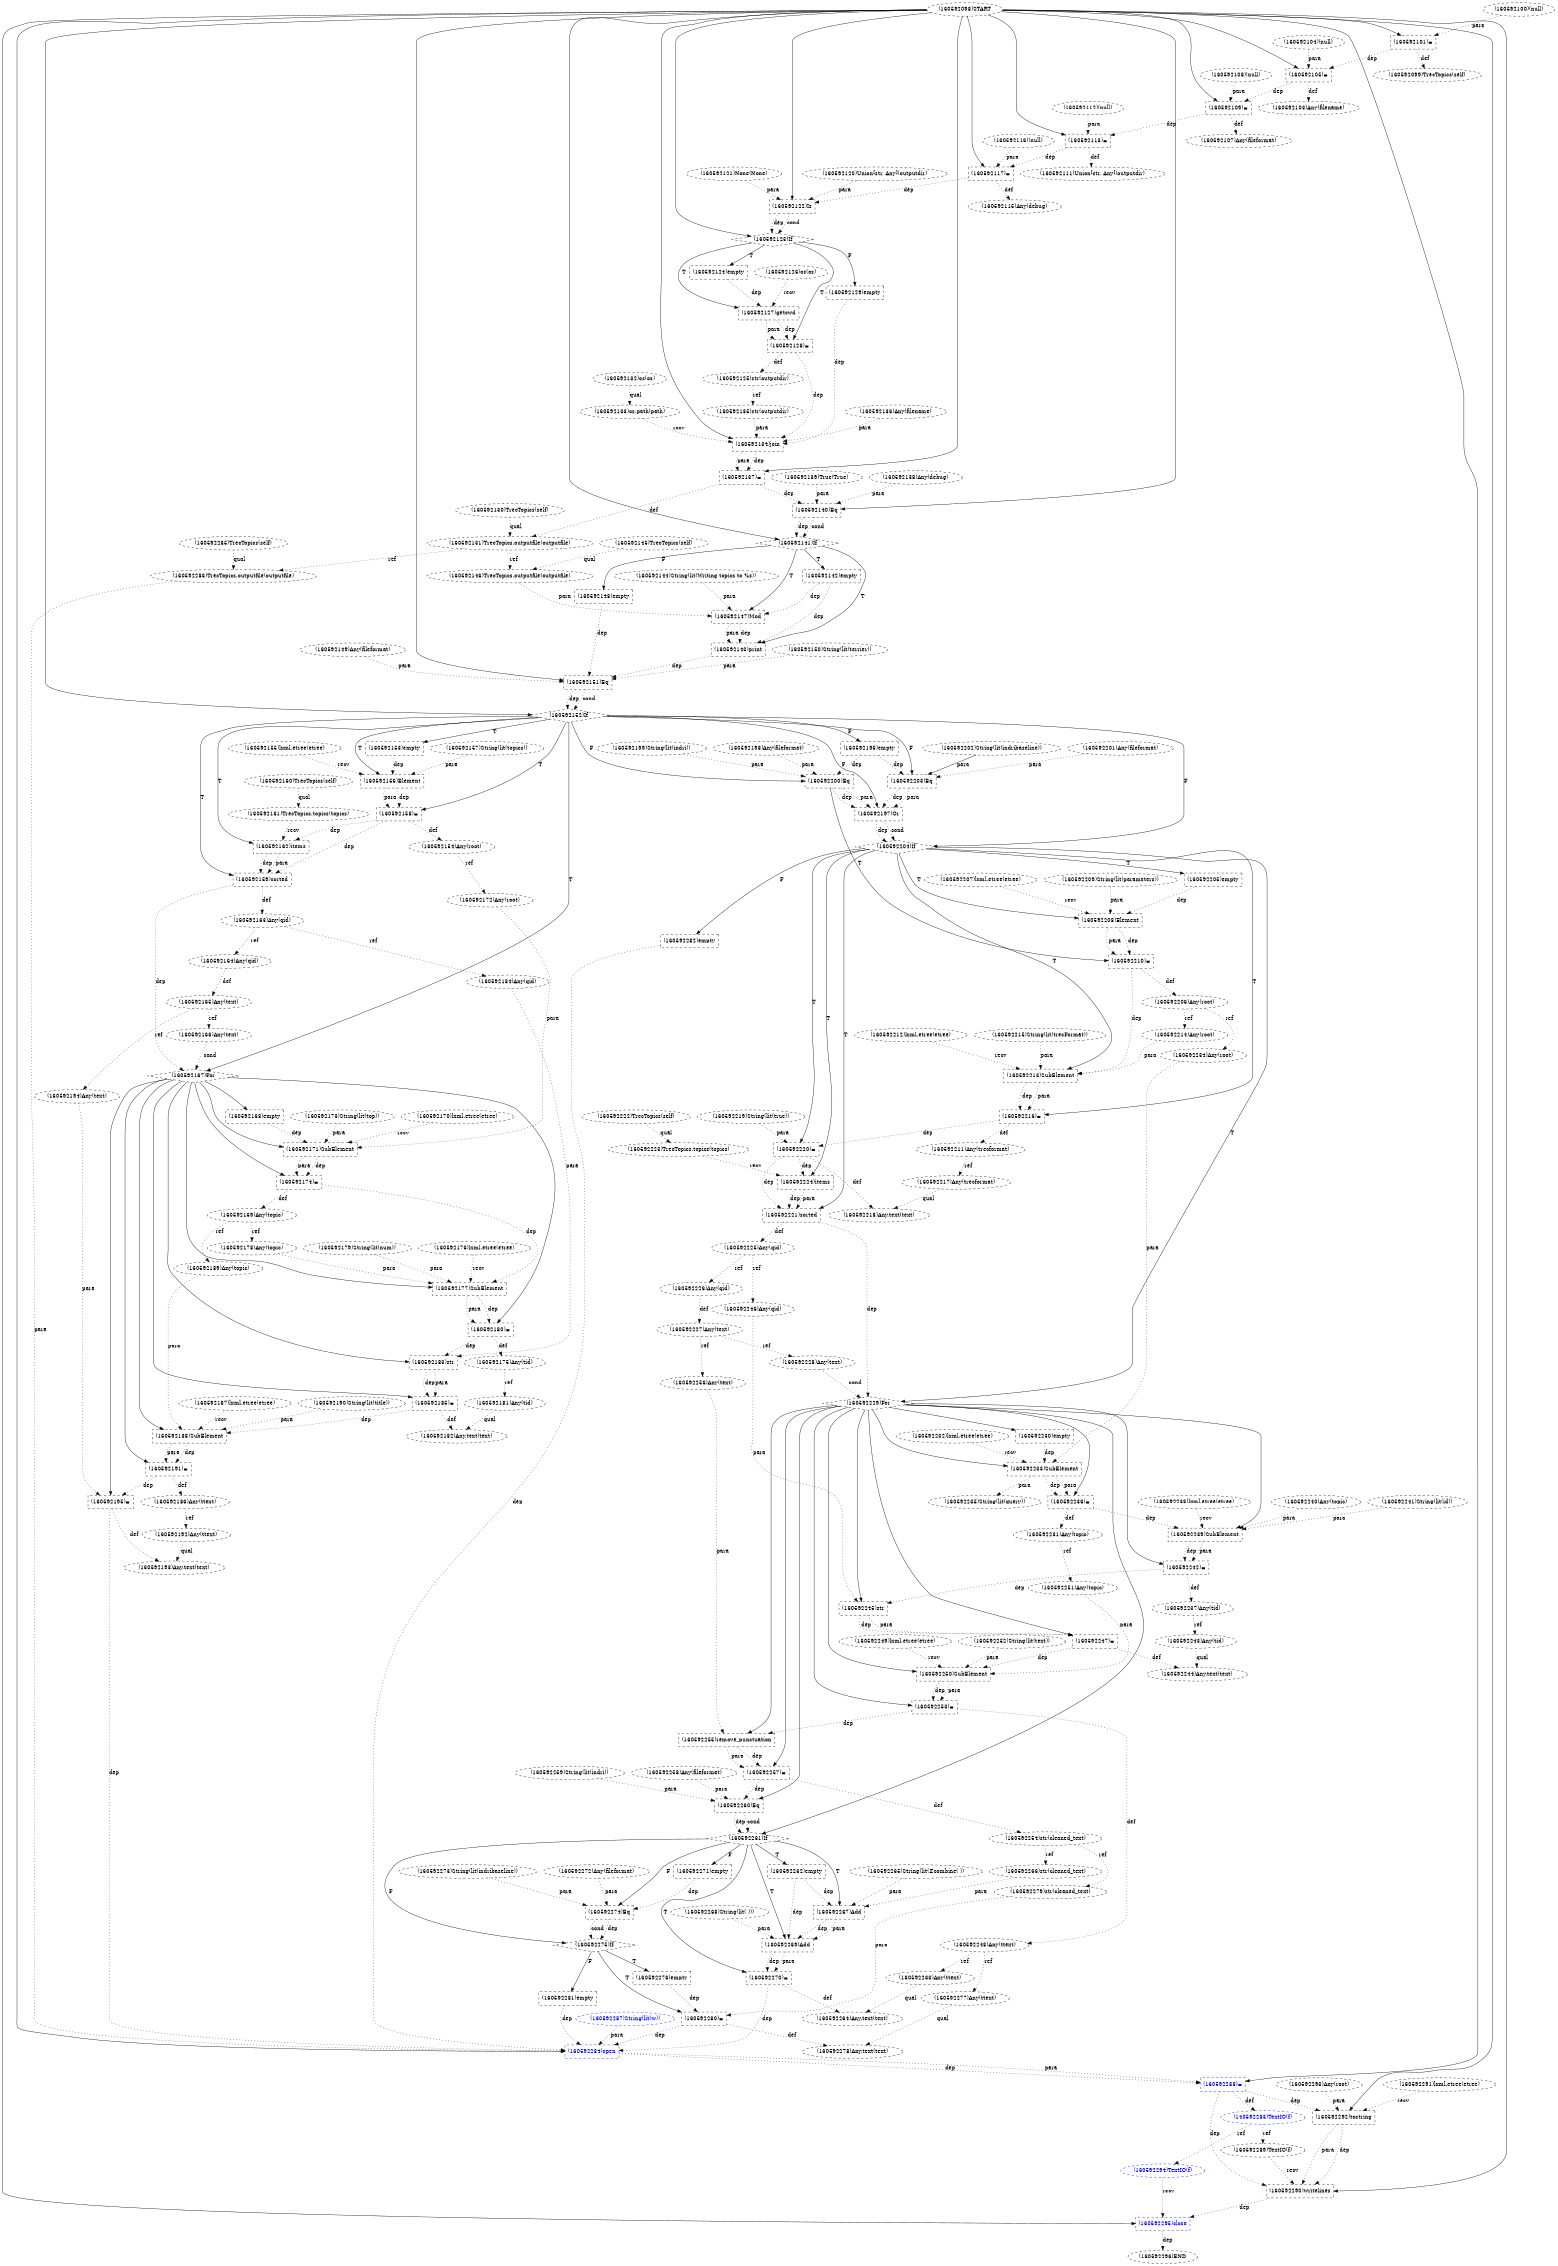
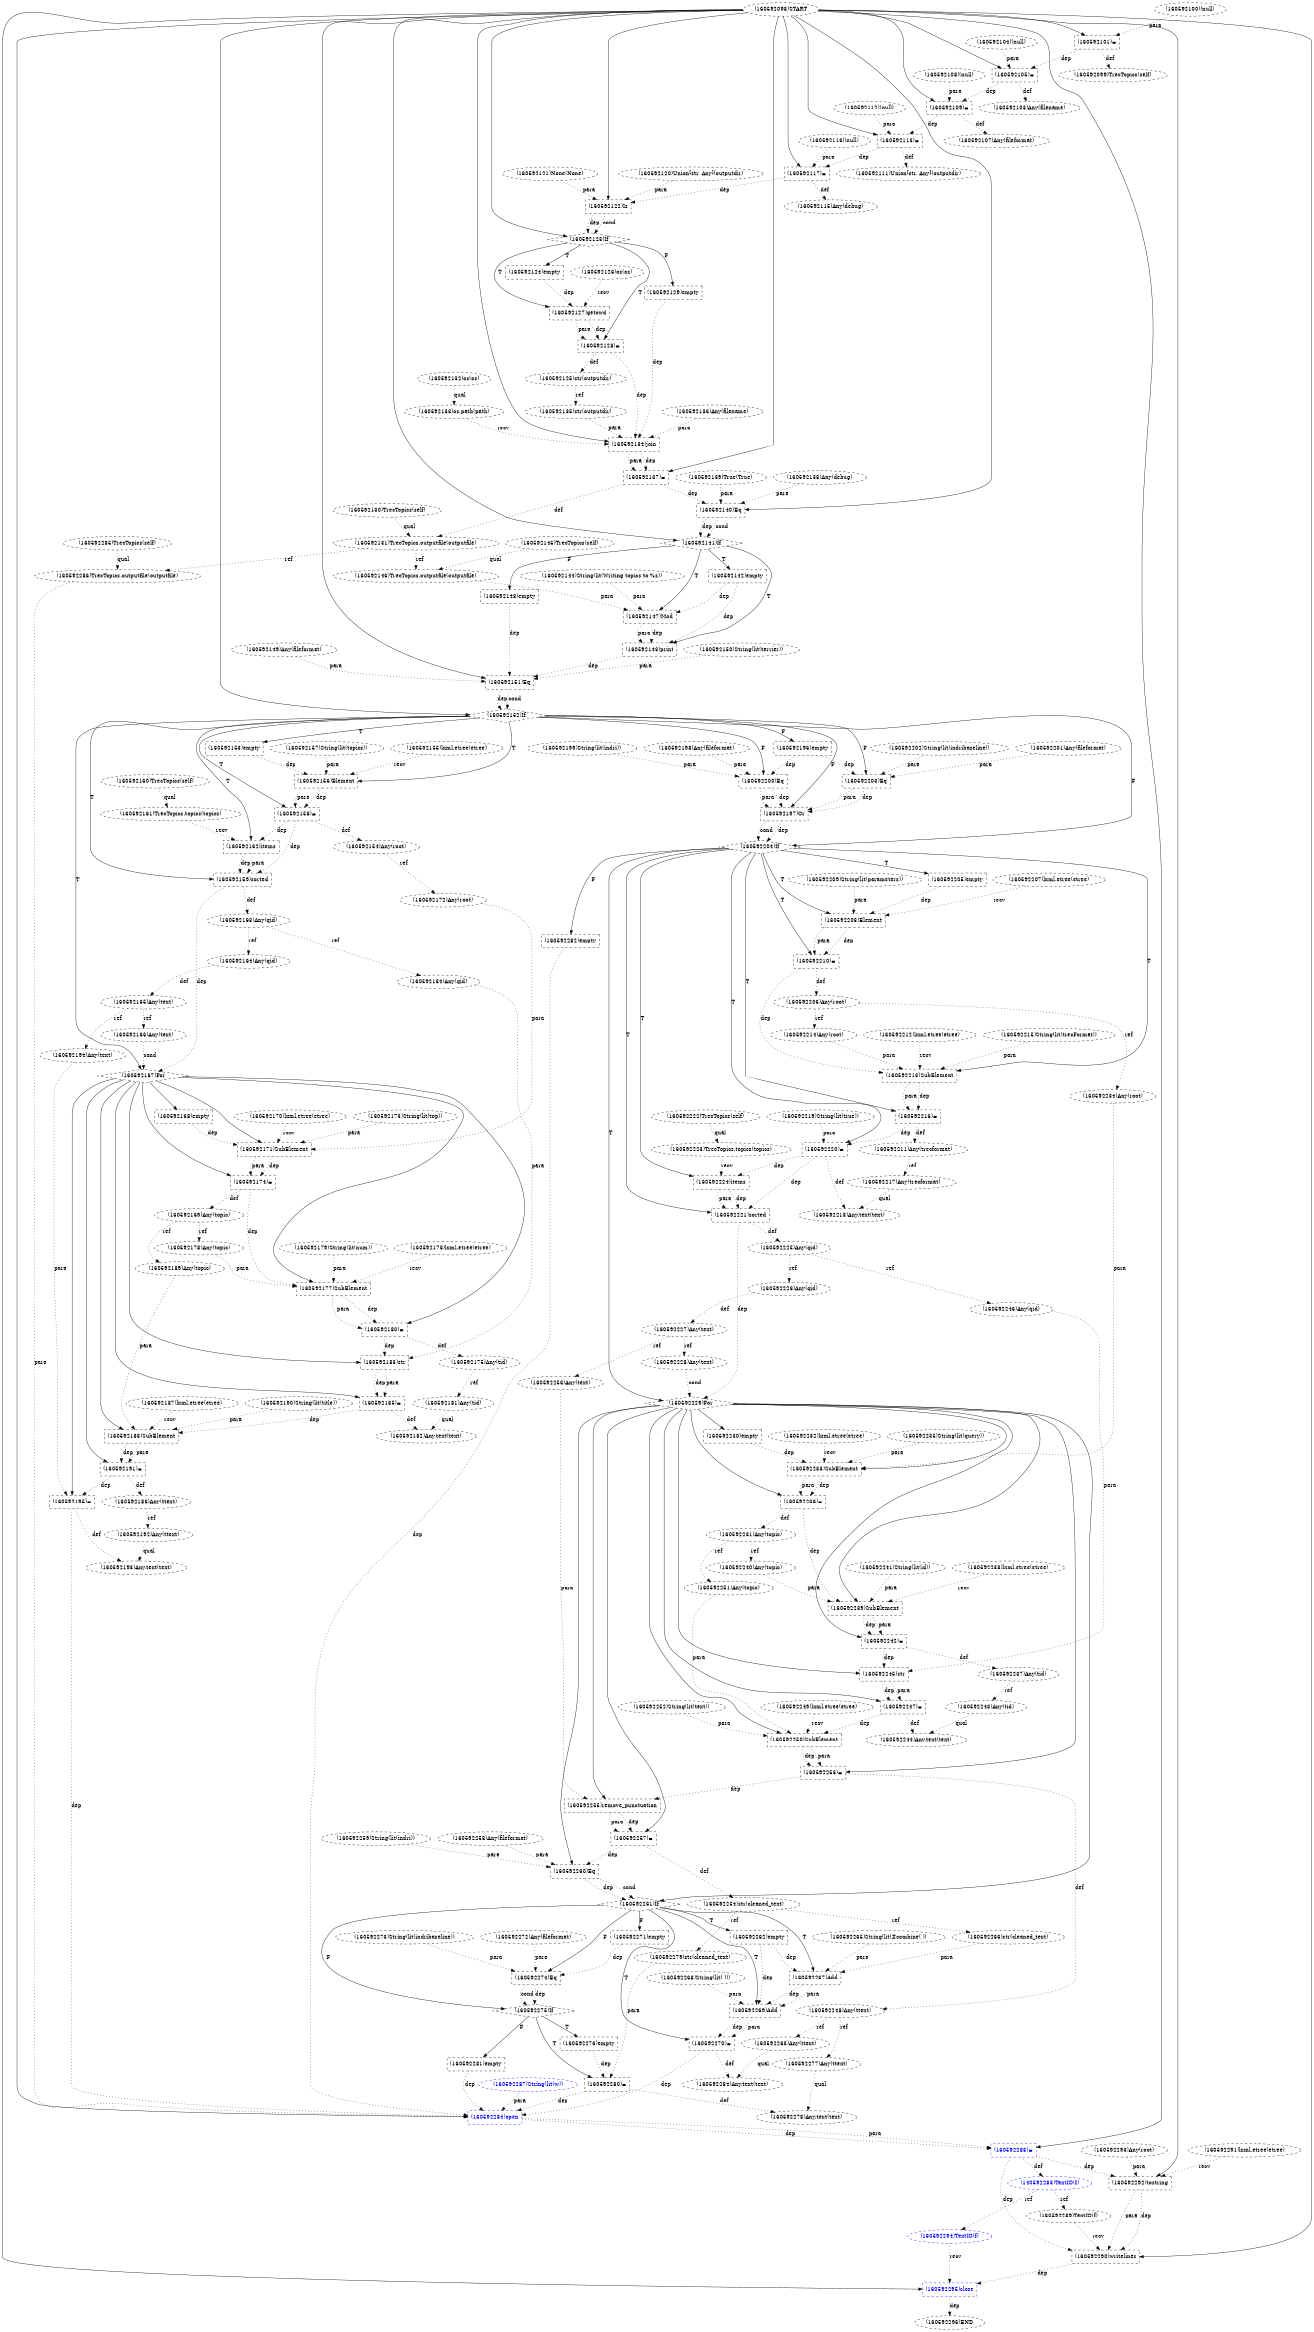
(954, 764) -> (905, 764)
(930, 925) -> (780, 905)
(1016, 1485) -> (887, 1452)
none -> (751, 1549)
